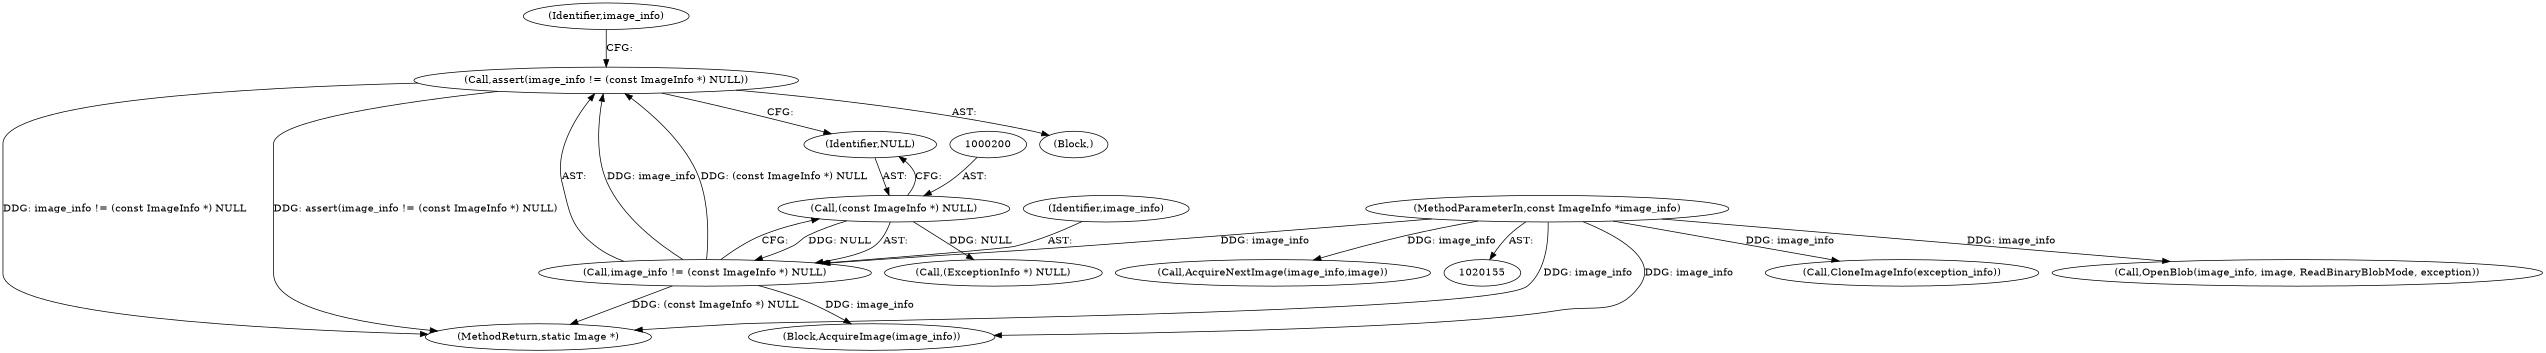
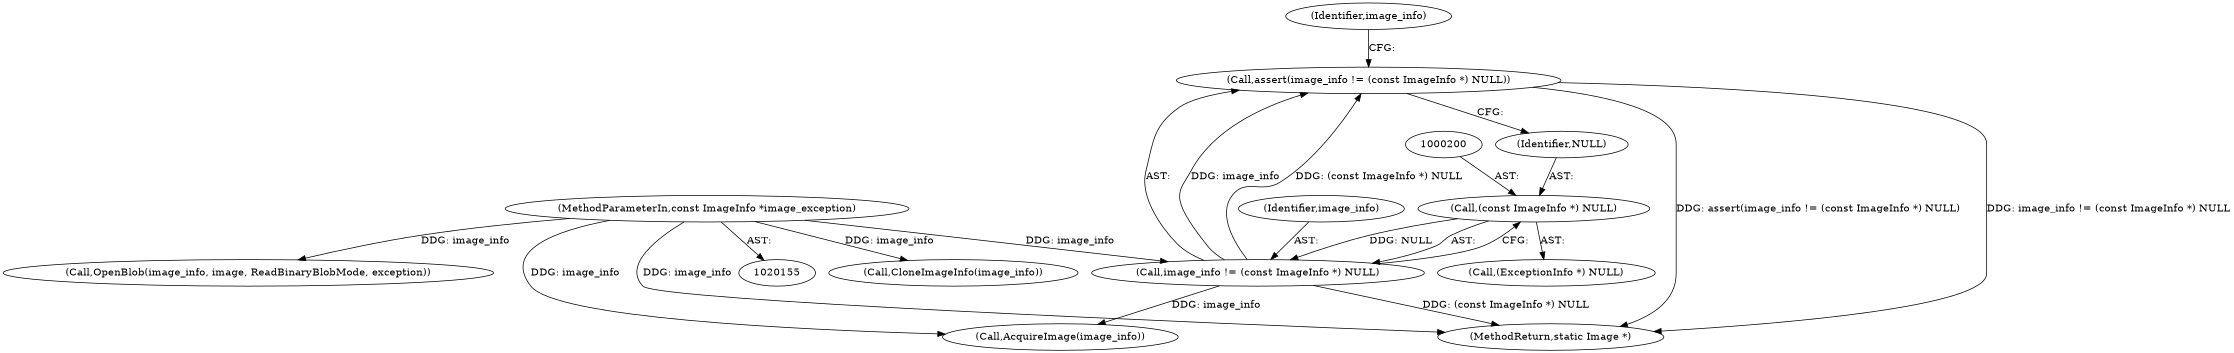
(1074, 145) -> none
(916, 177) -> none
(1547, 209) -> (707, 209)
(981, 241) -> (1555, 241)
(1273, 273) -> none
(1902, 273) -> (953, 273)
(872, 337) -> (1060, 337)
